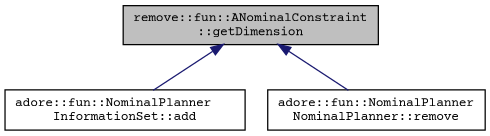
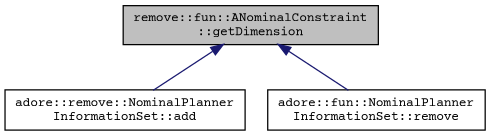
(125, 110) -> (125, 110)
(376, 110) -> (376, 110)
